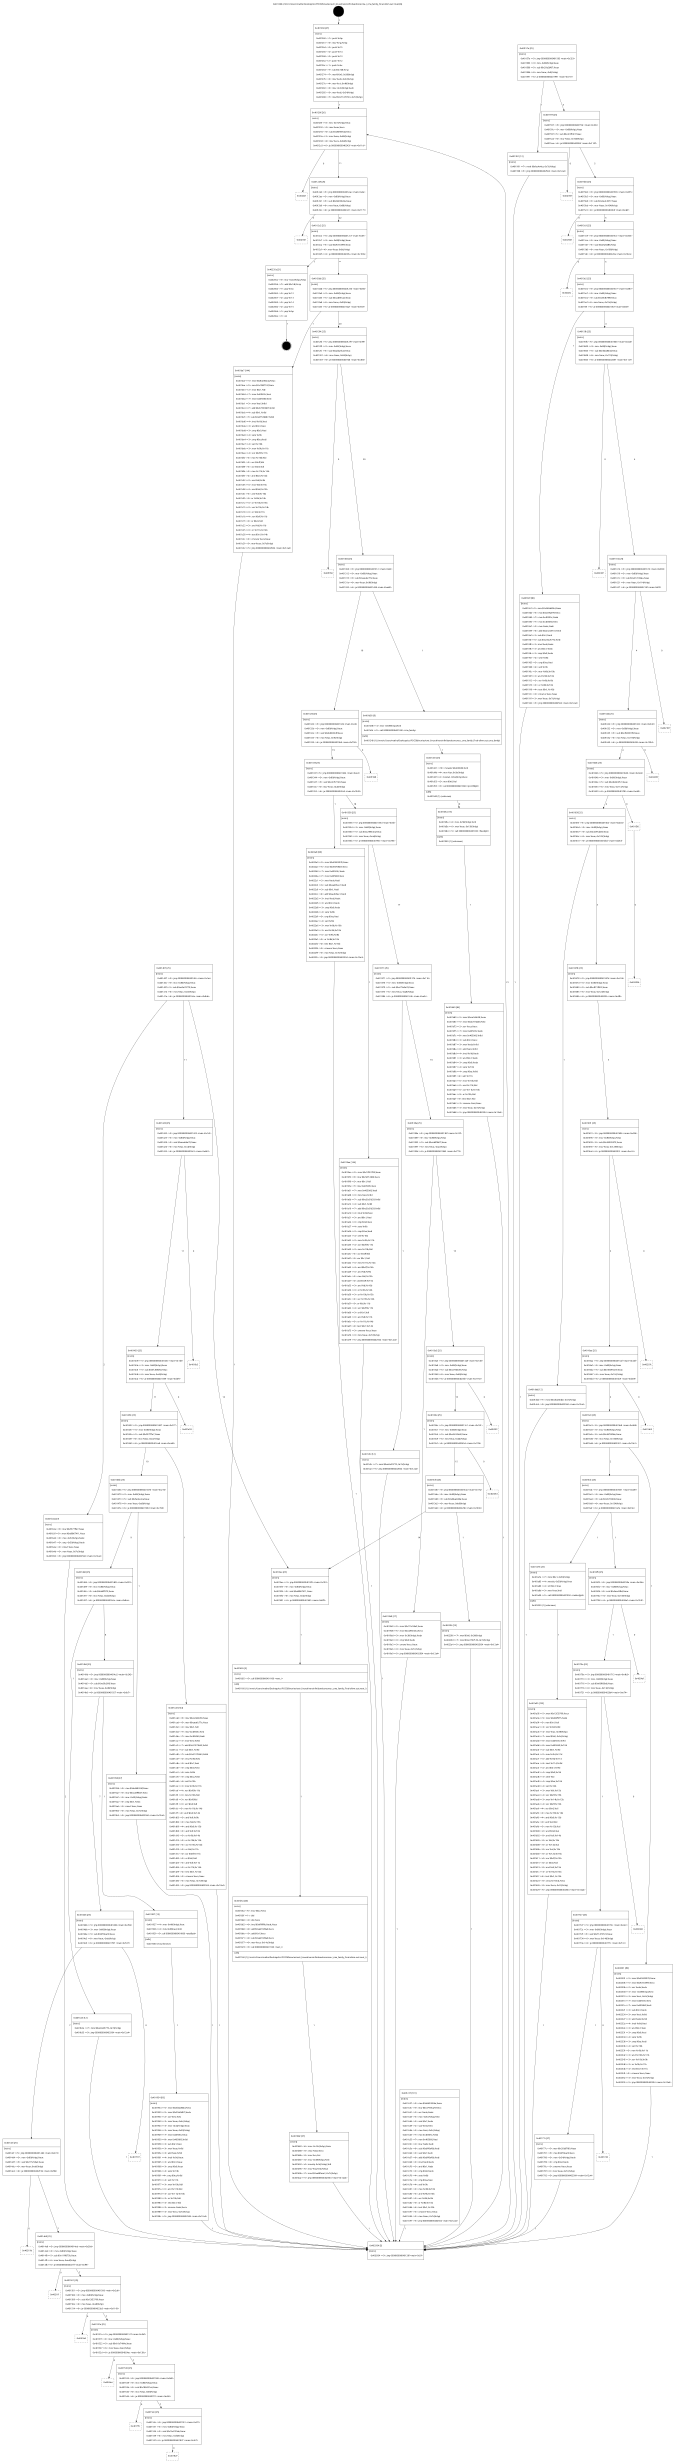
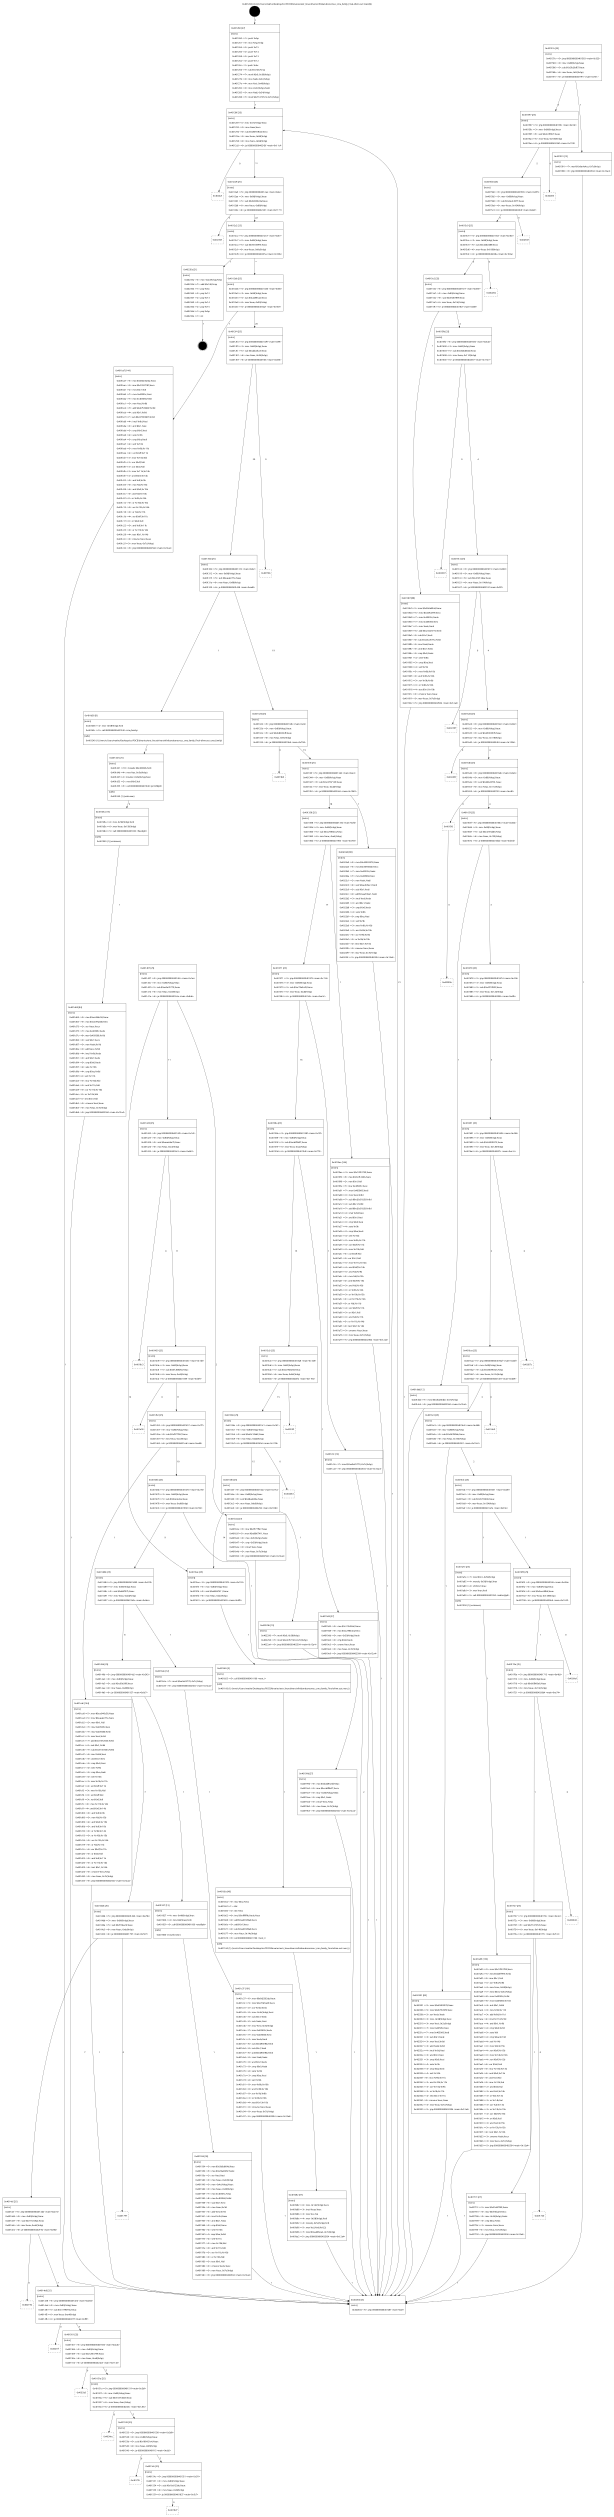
(147, 2233) -> (204, 1842)
